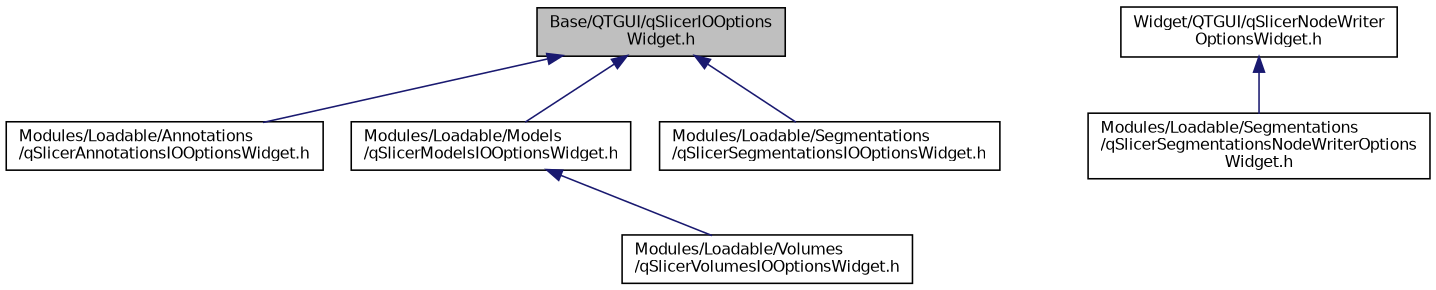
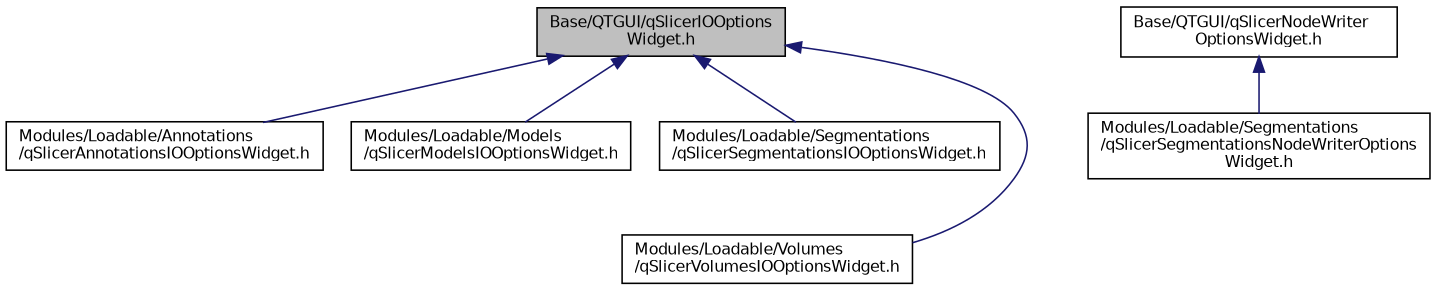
(1259, 32) -> (1259, 32)
(637, 205) -> (1002, 103)
